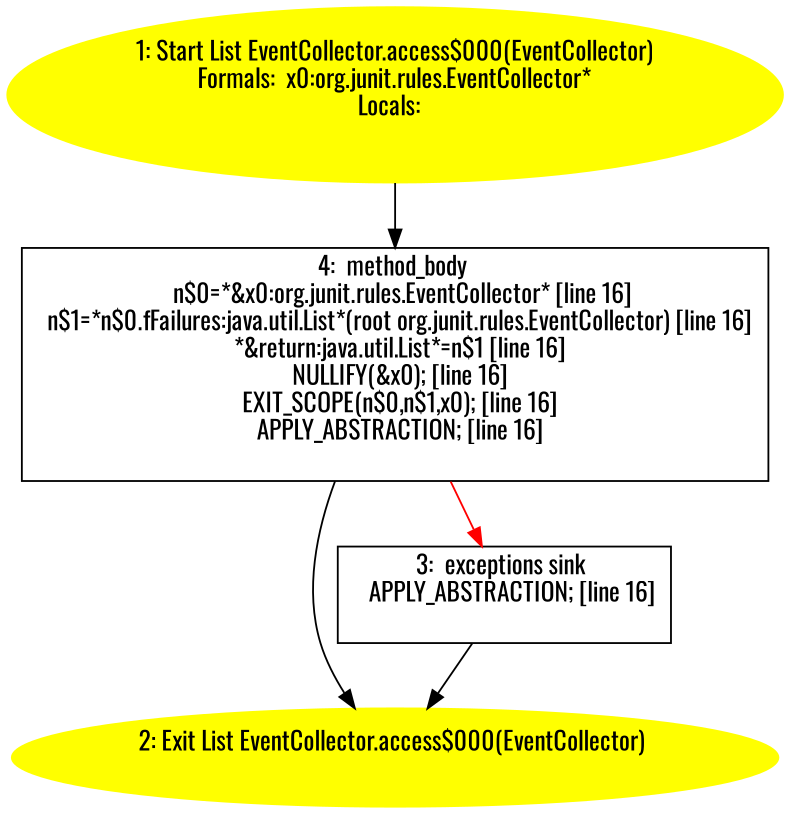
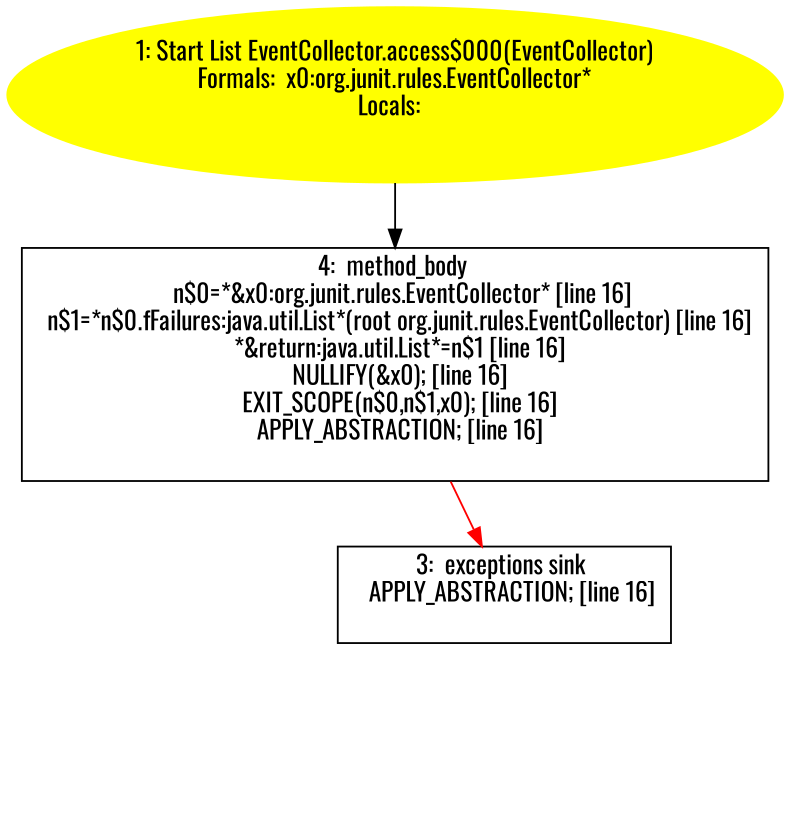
(395, 758) -> none
